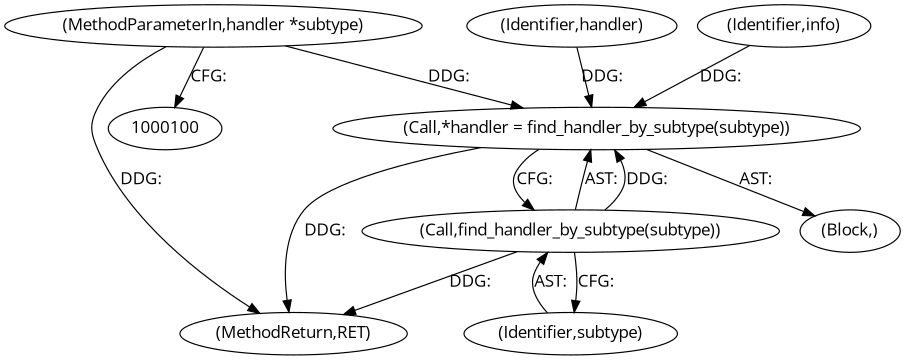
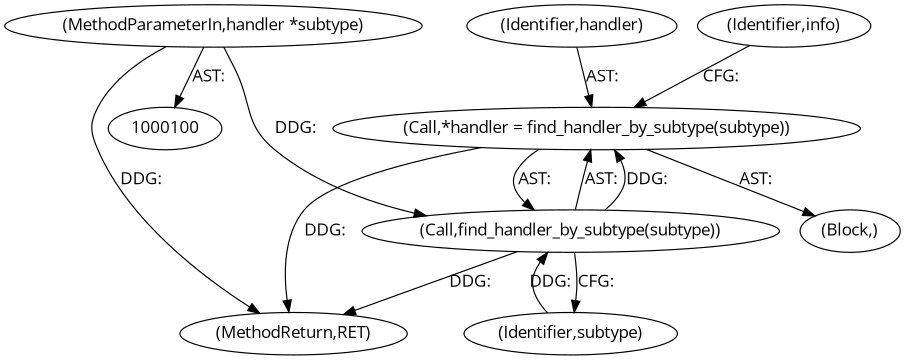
(398, 76) -> (290, 161)
(211, 77) -> (211, 77)
(605, 77) -> (605, 77)
(723, 77) -> (723, 77)
(537, 180) -> (537, 180)
(553, 282) -> (553, 282)
